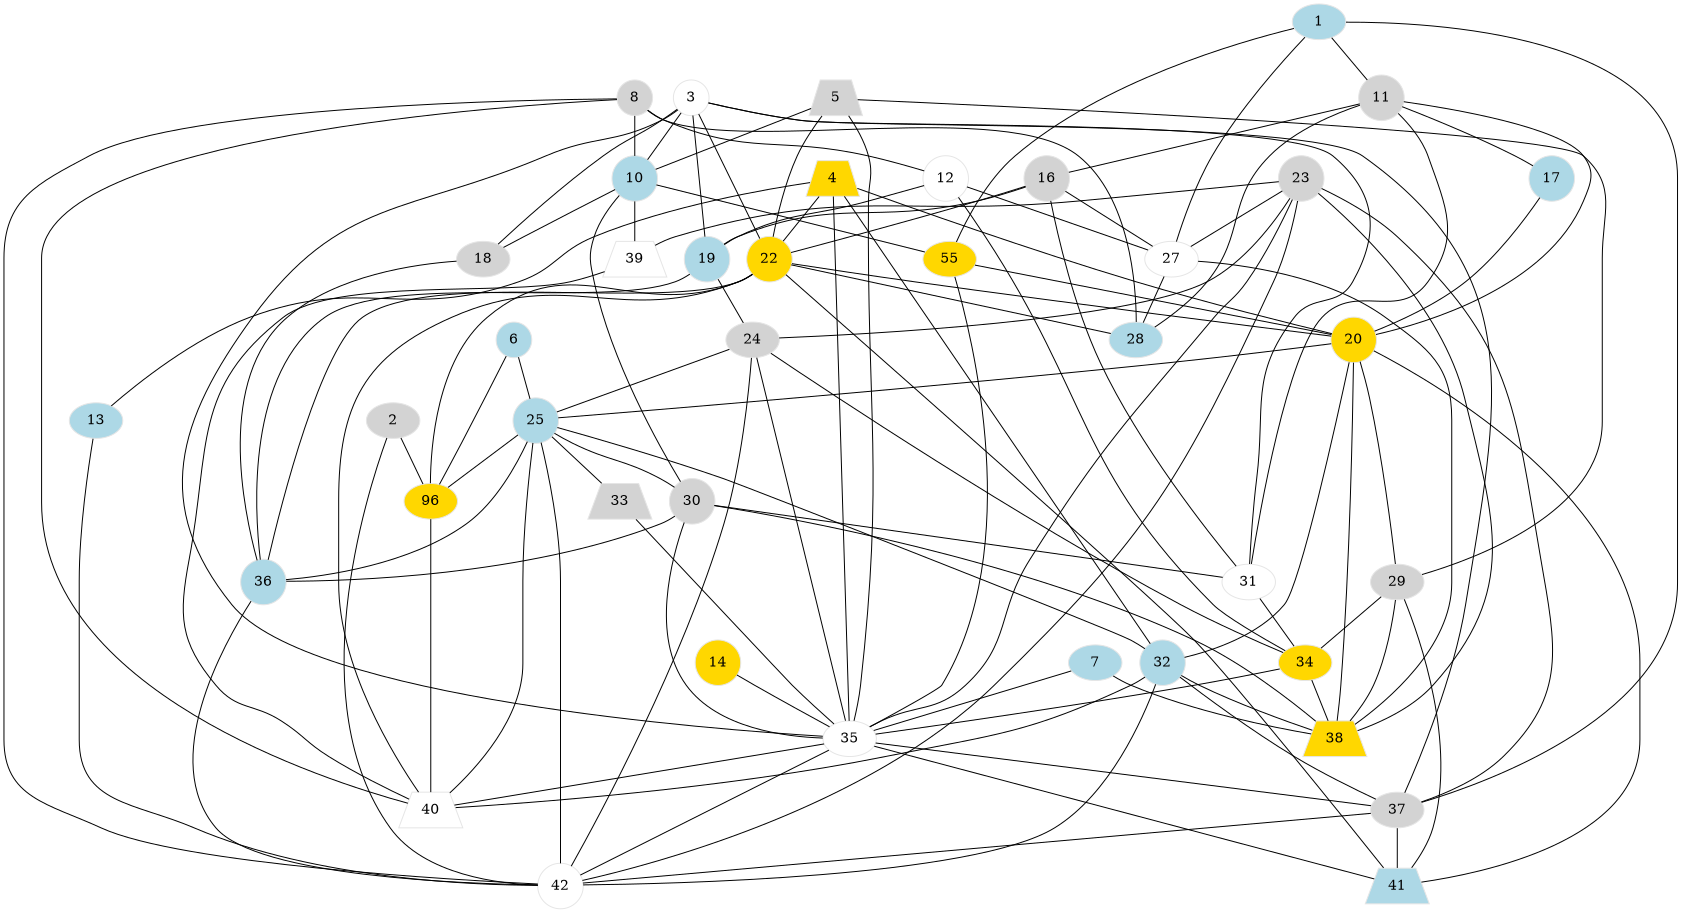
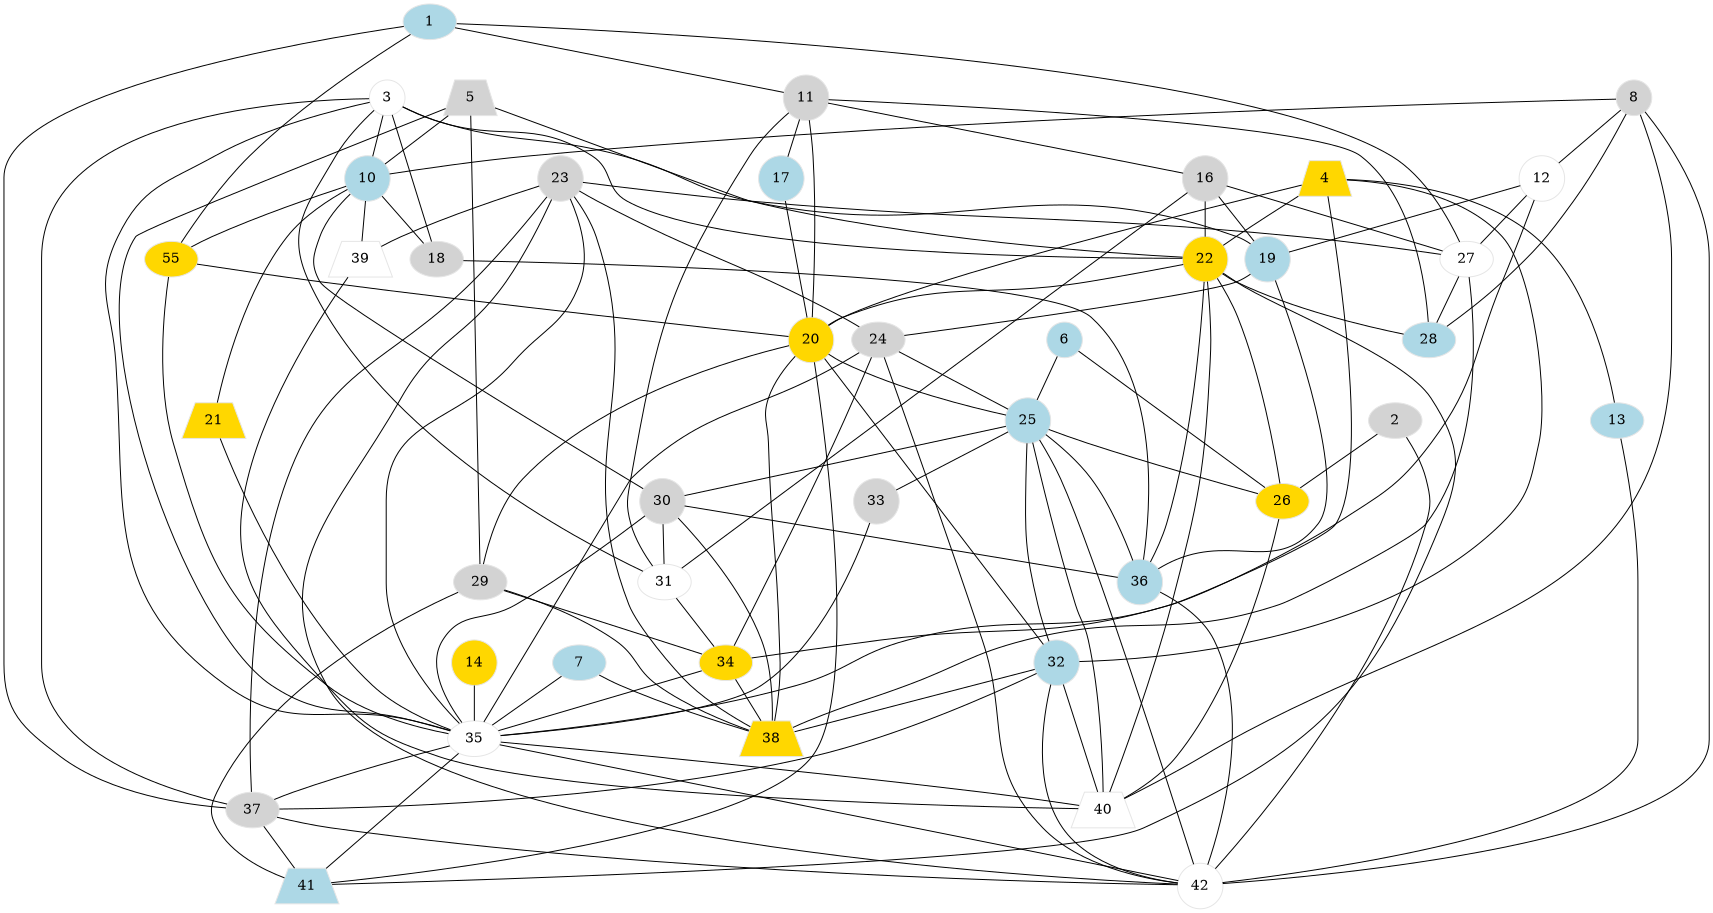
none -> (214, 421)
(431, 501) -> (1282, 501)
(620, 501) -> (876, 501)
